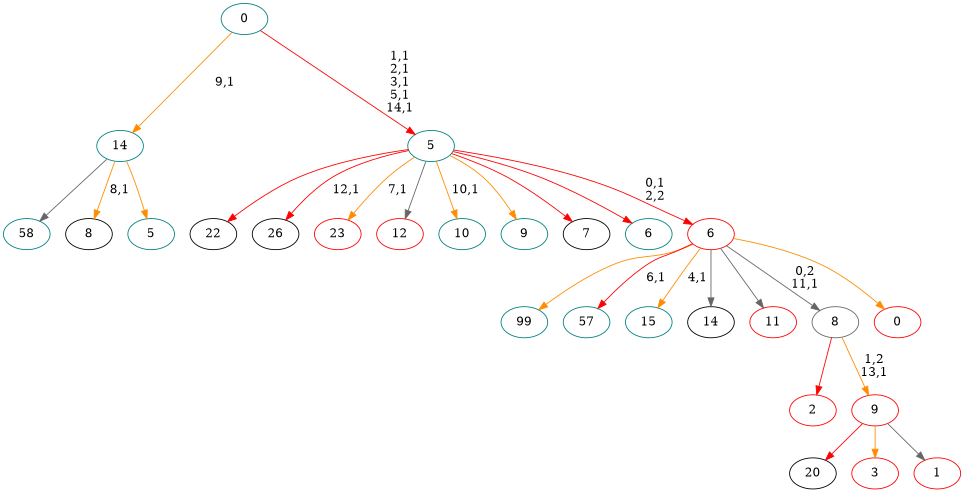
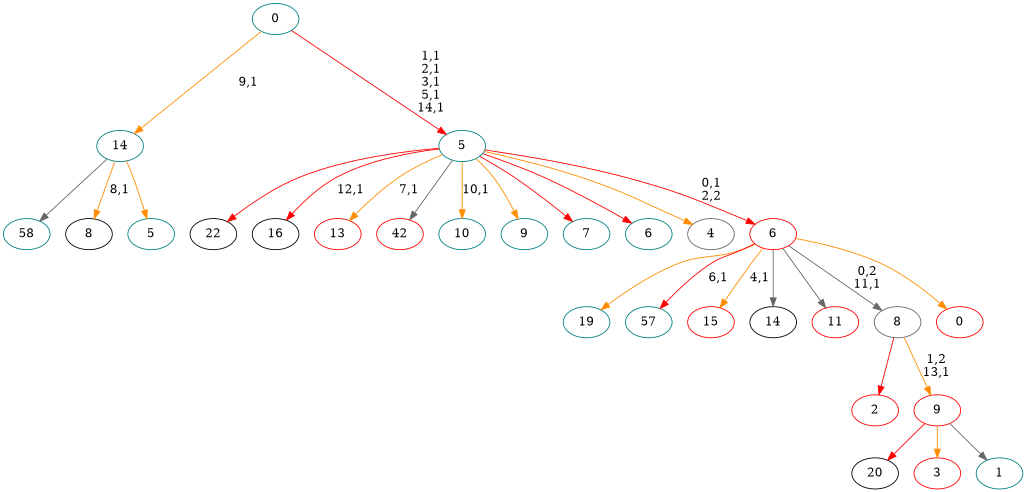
(276, 234) -> (276, 234)
(338, 234) -> (338, 234)
(400, 234) -> (400, 234)
(587, 234) -> (587, 234)
none -> (711, 234)
(524, 322) -> (587, 322)
(649, 322) -> (711, 322)
(937, 473) -> (1000, 473)
